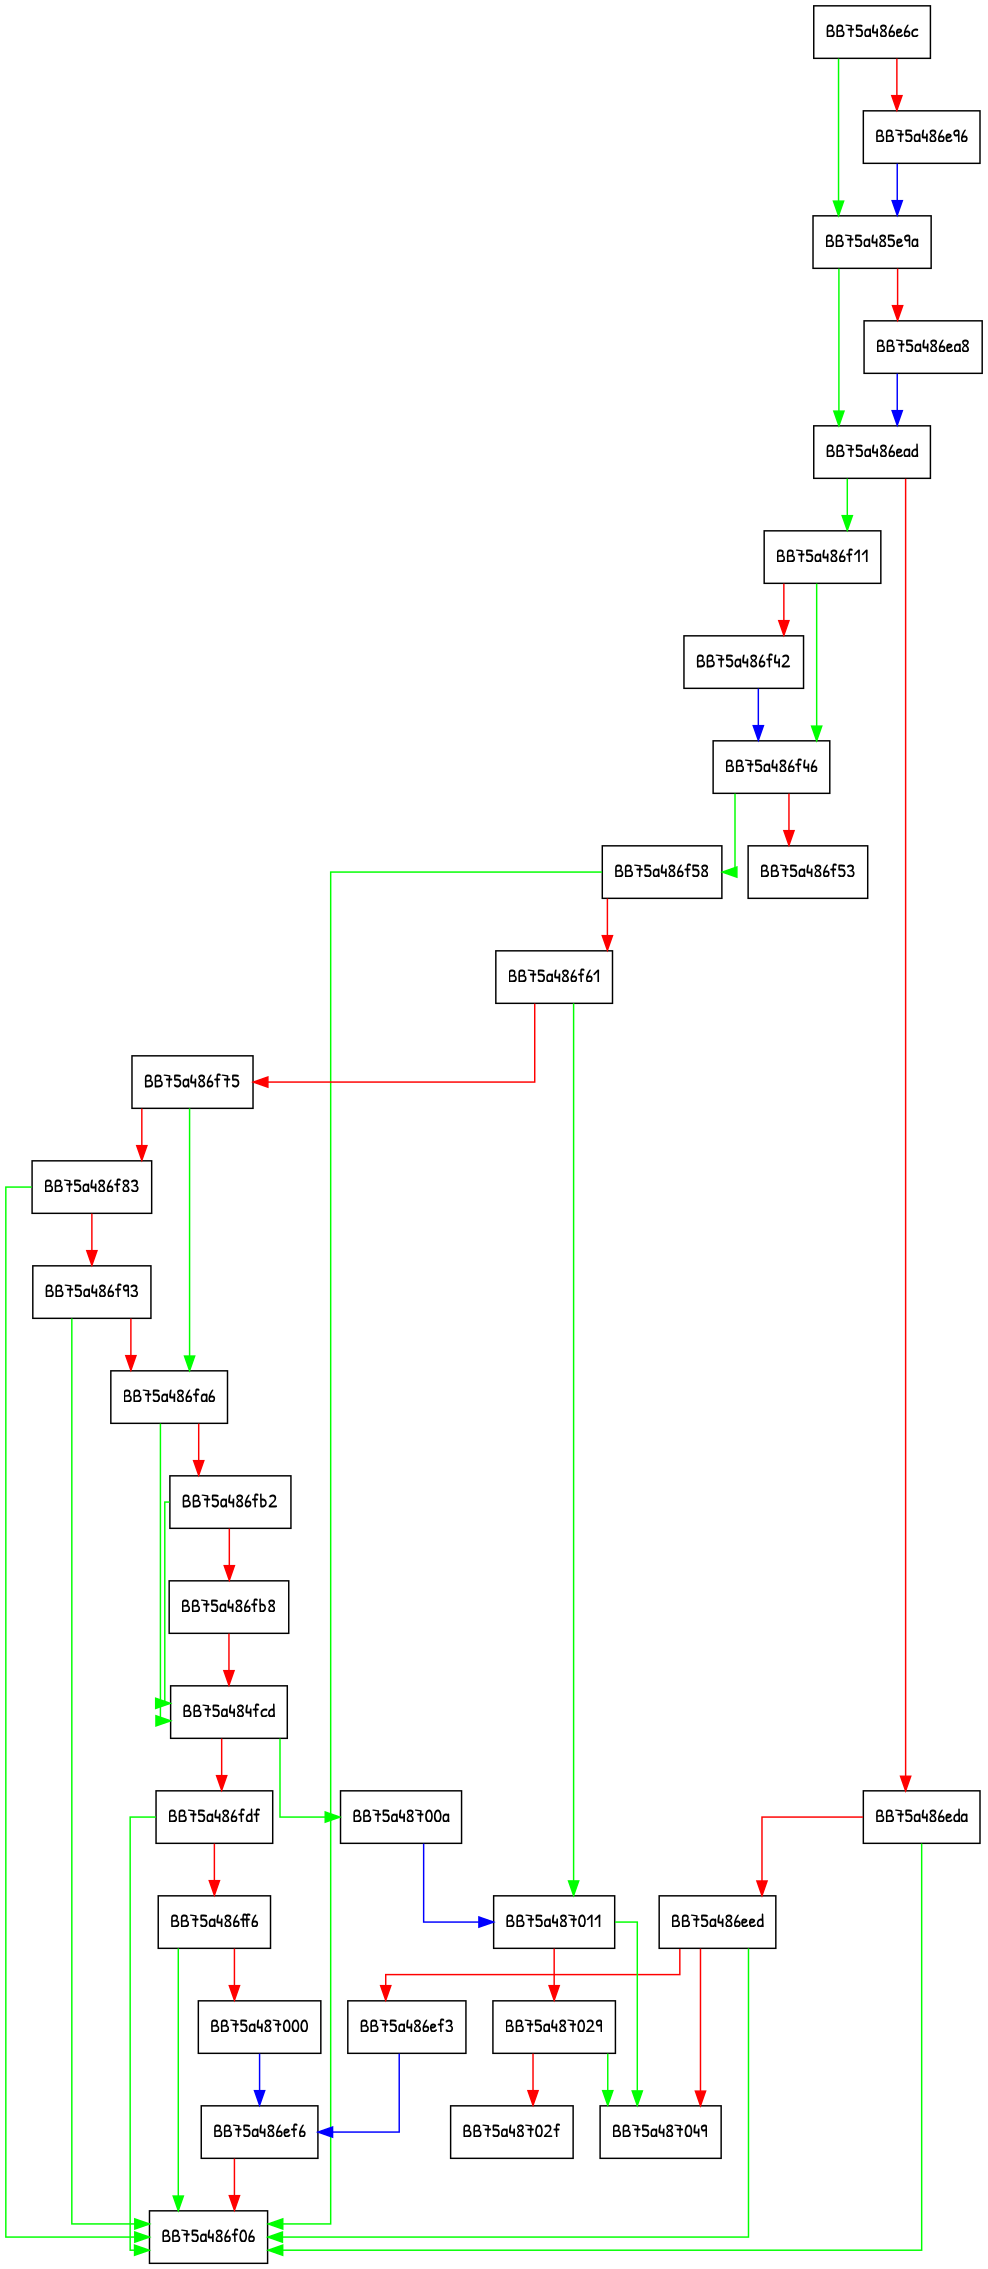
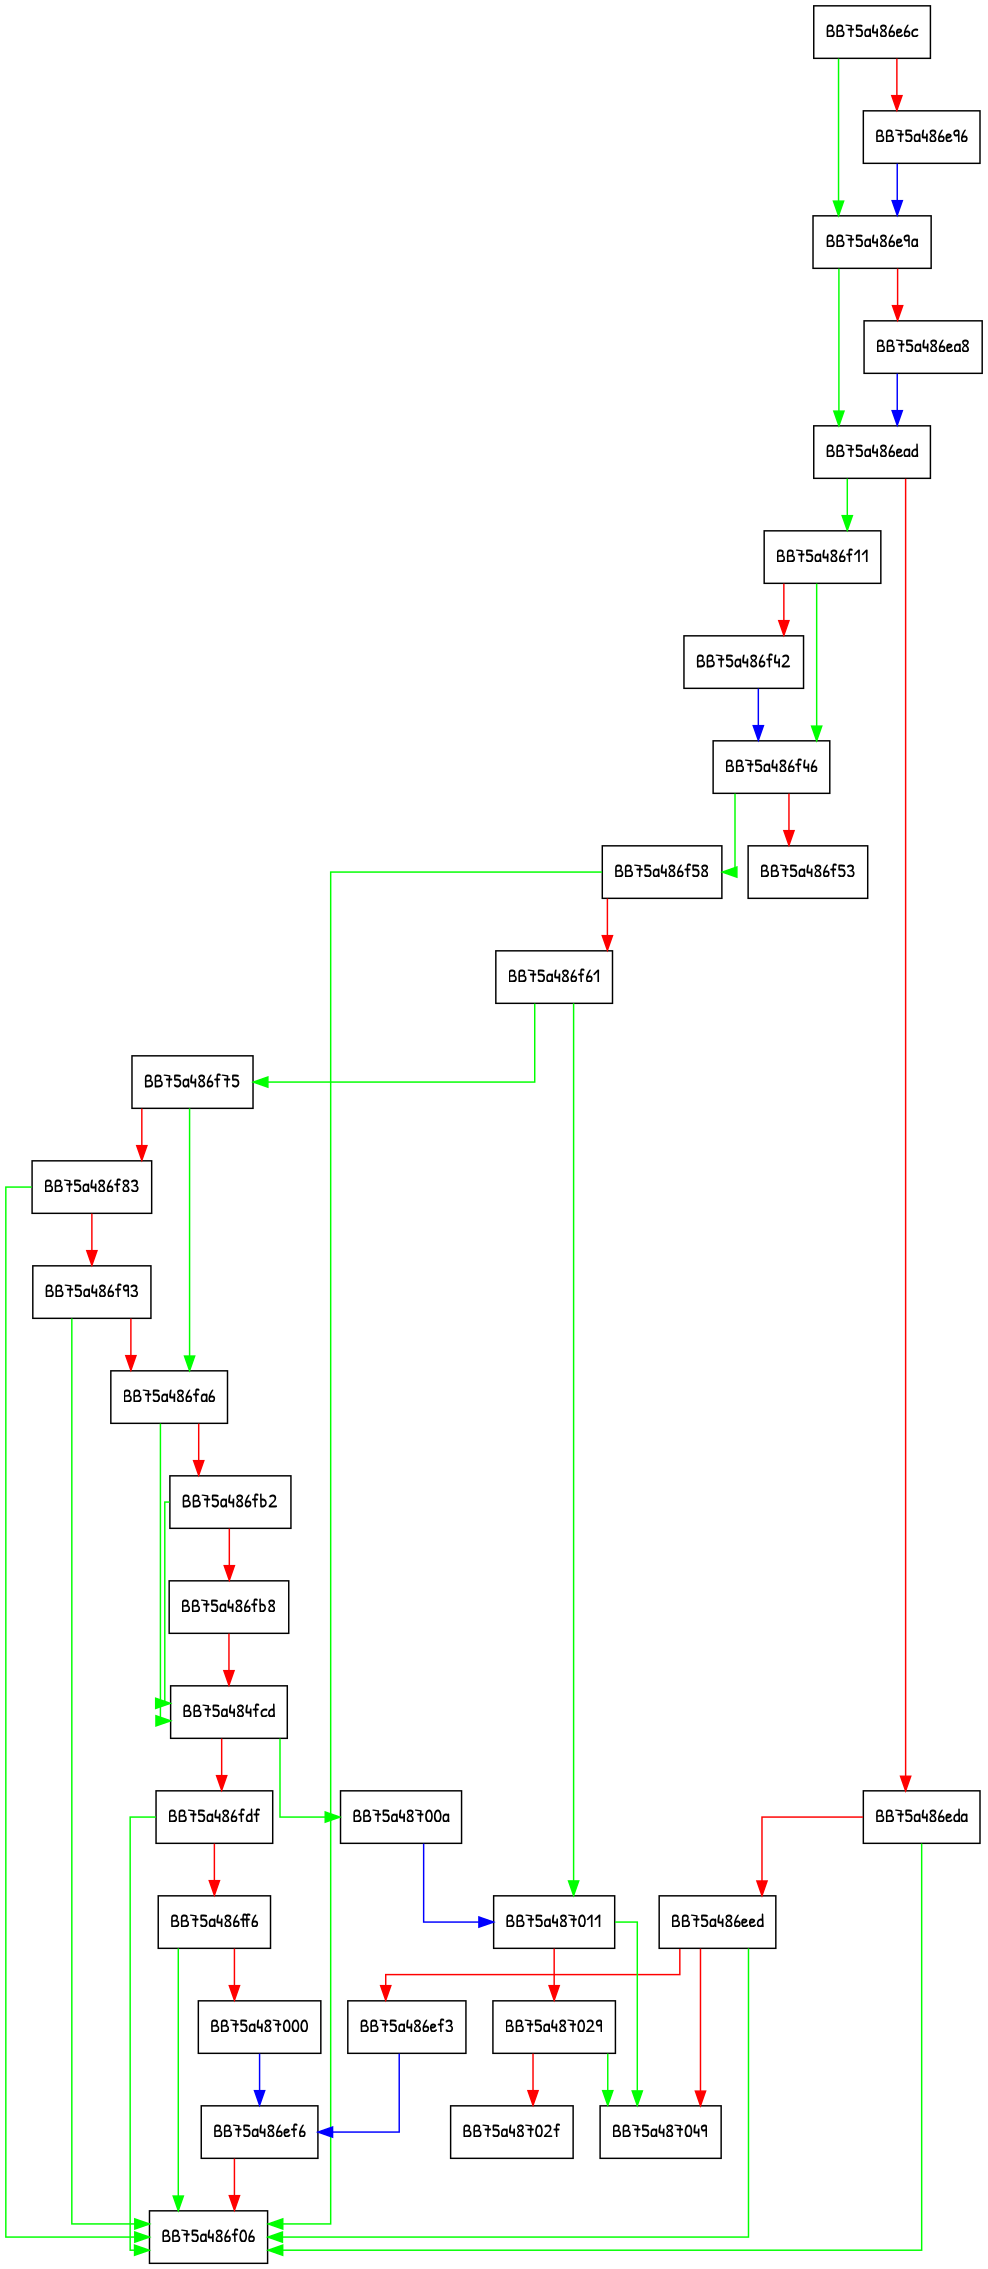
(872, 242) -> (872, 242)
(441, 1082) -> (441, 1082)
